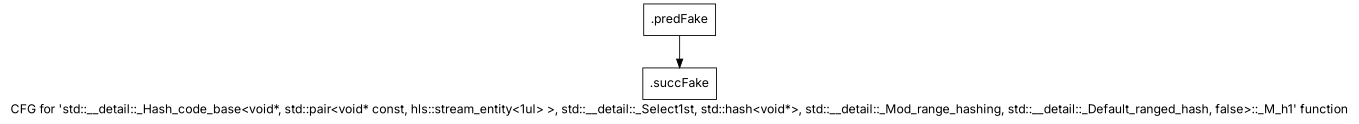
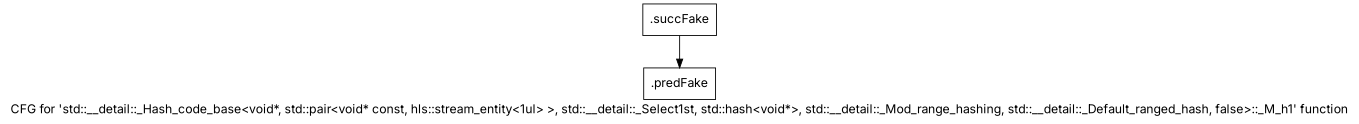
(680, 47) -> (680, 47)
